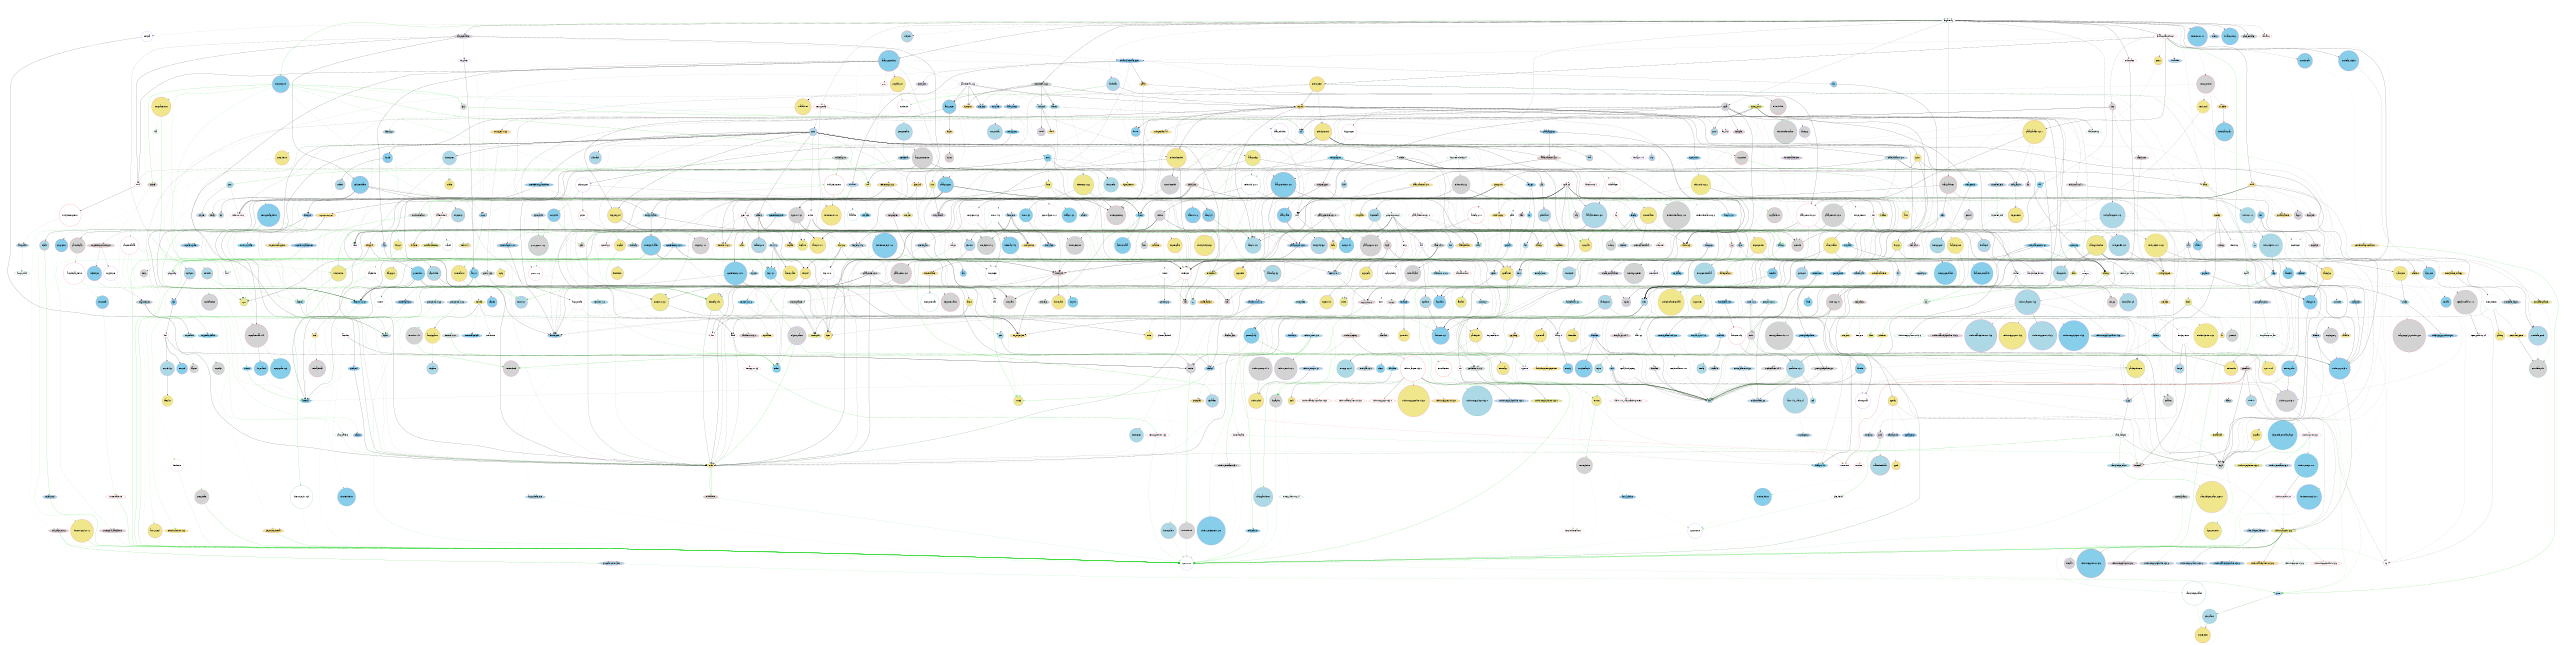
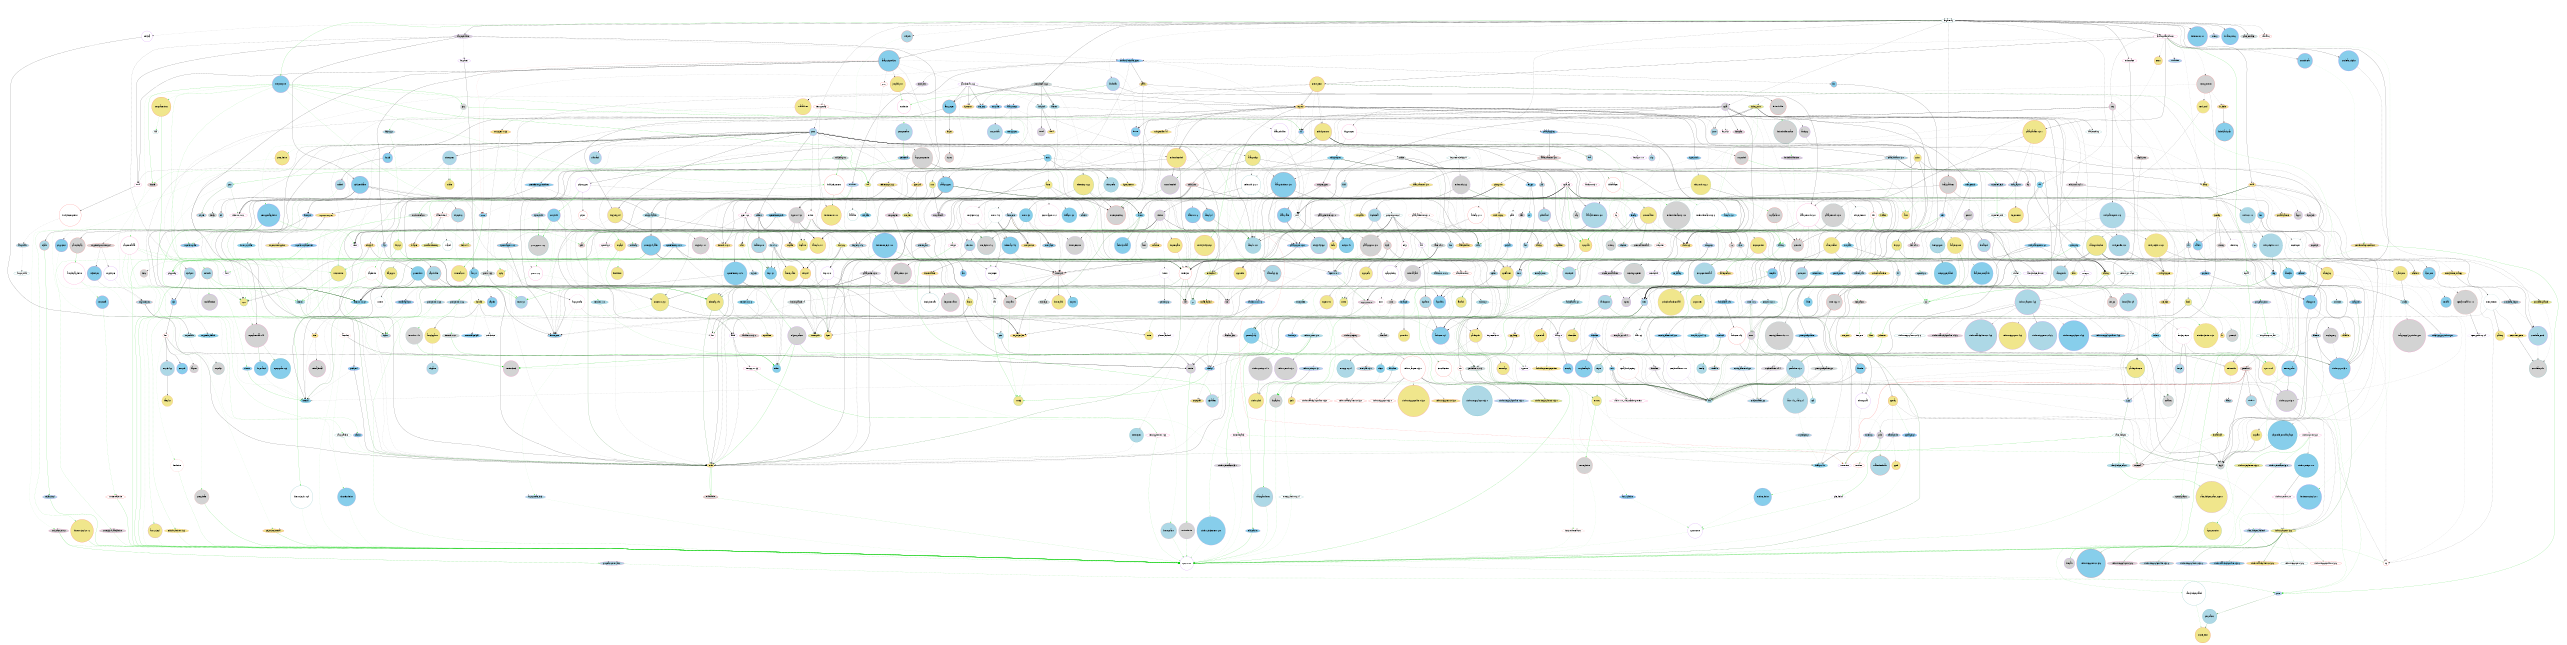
(1391, 302) -> (1391, 302)
